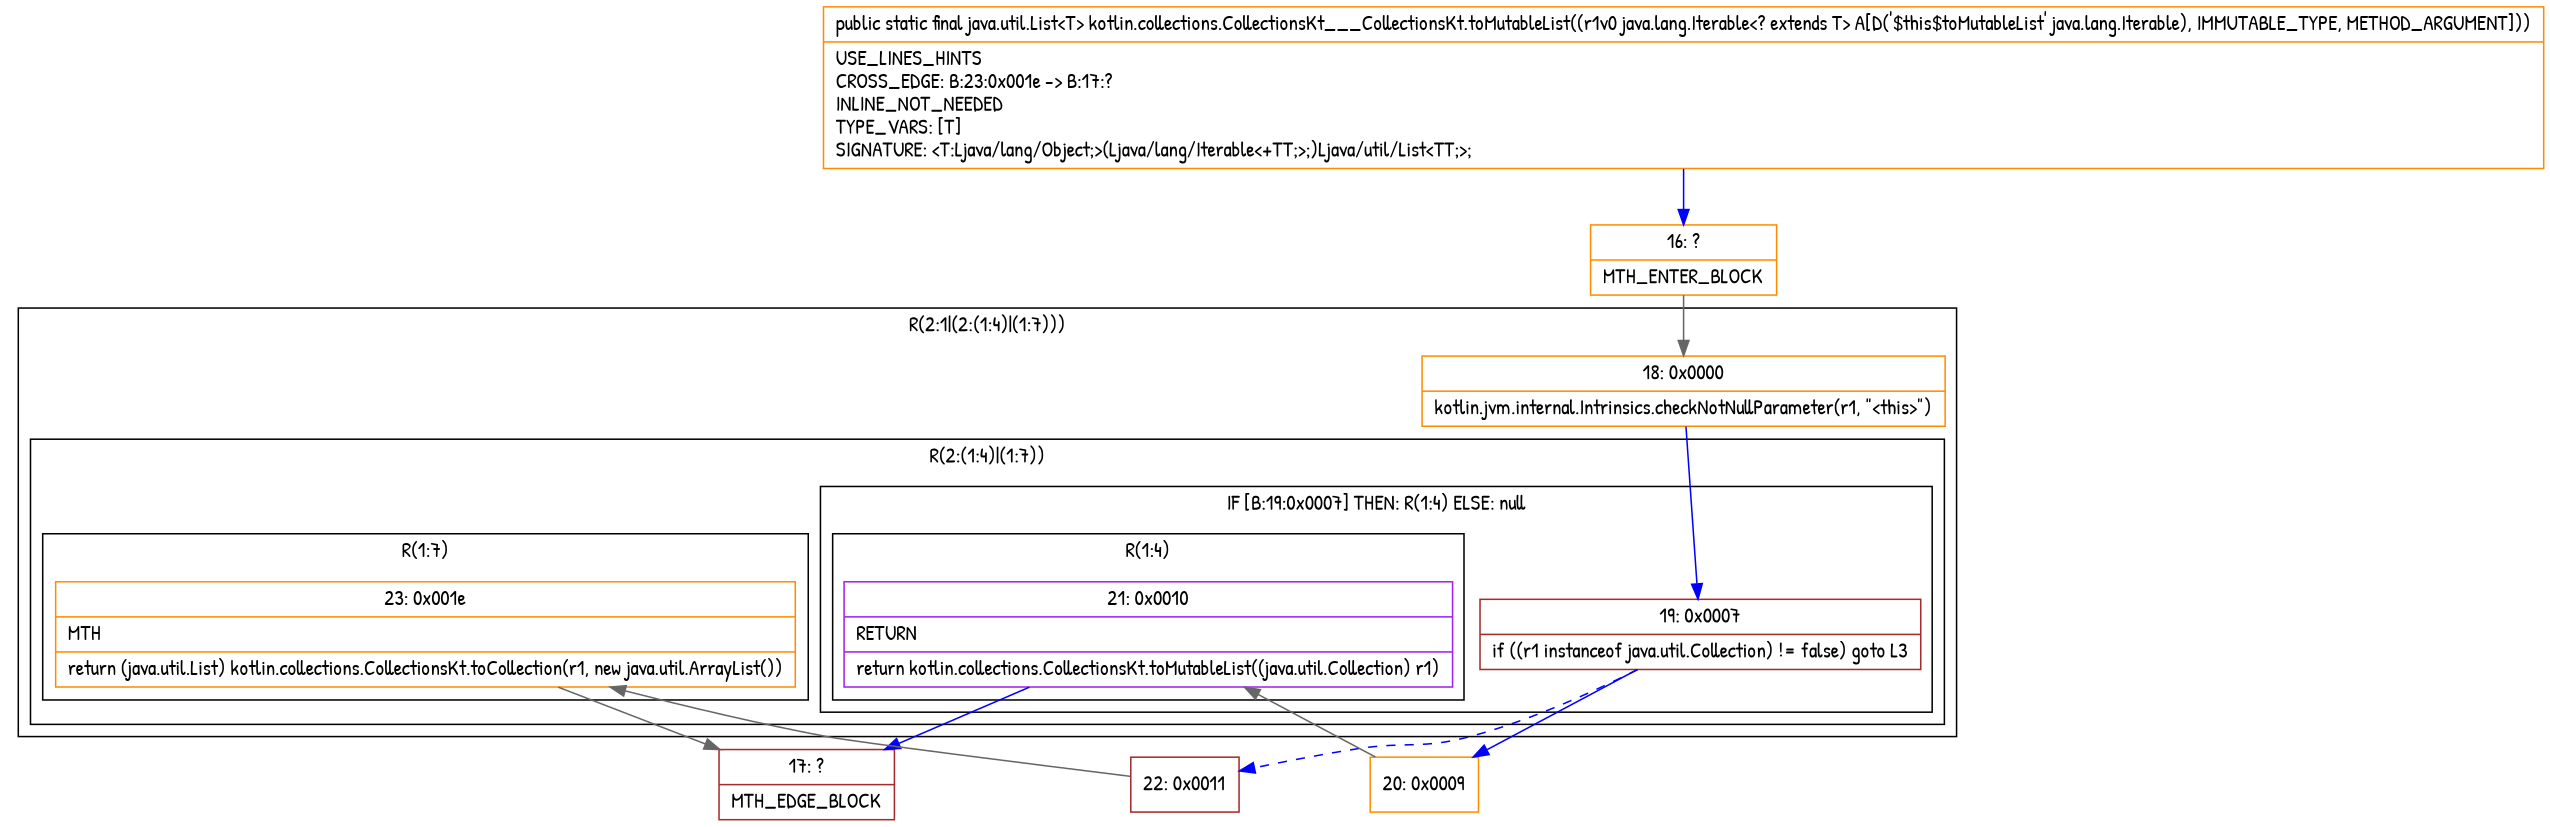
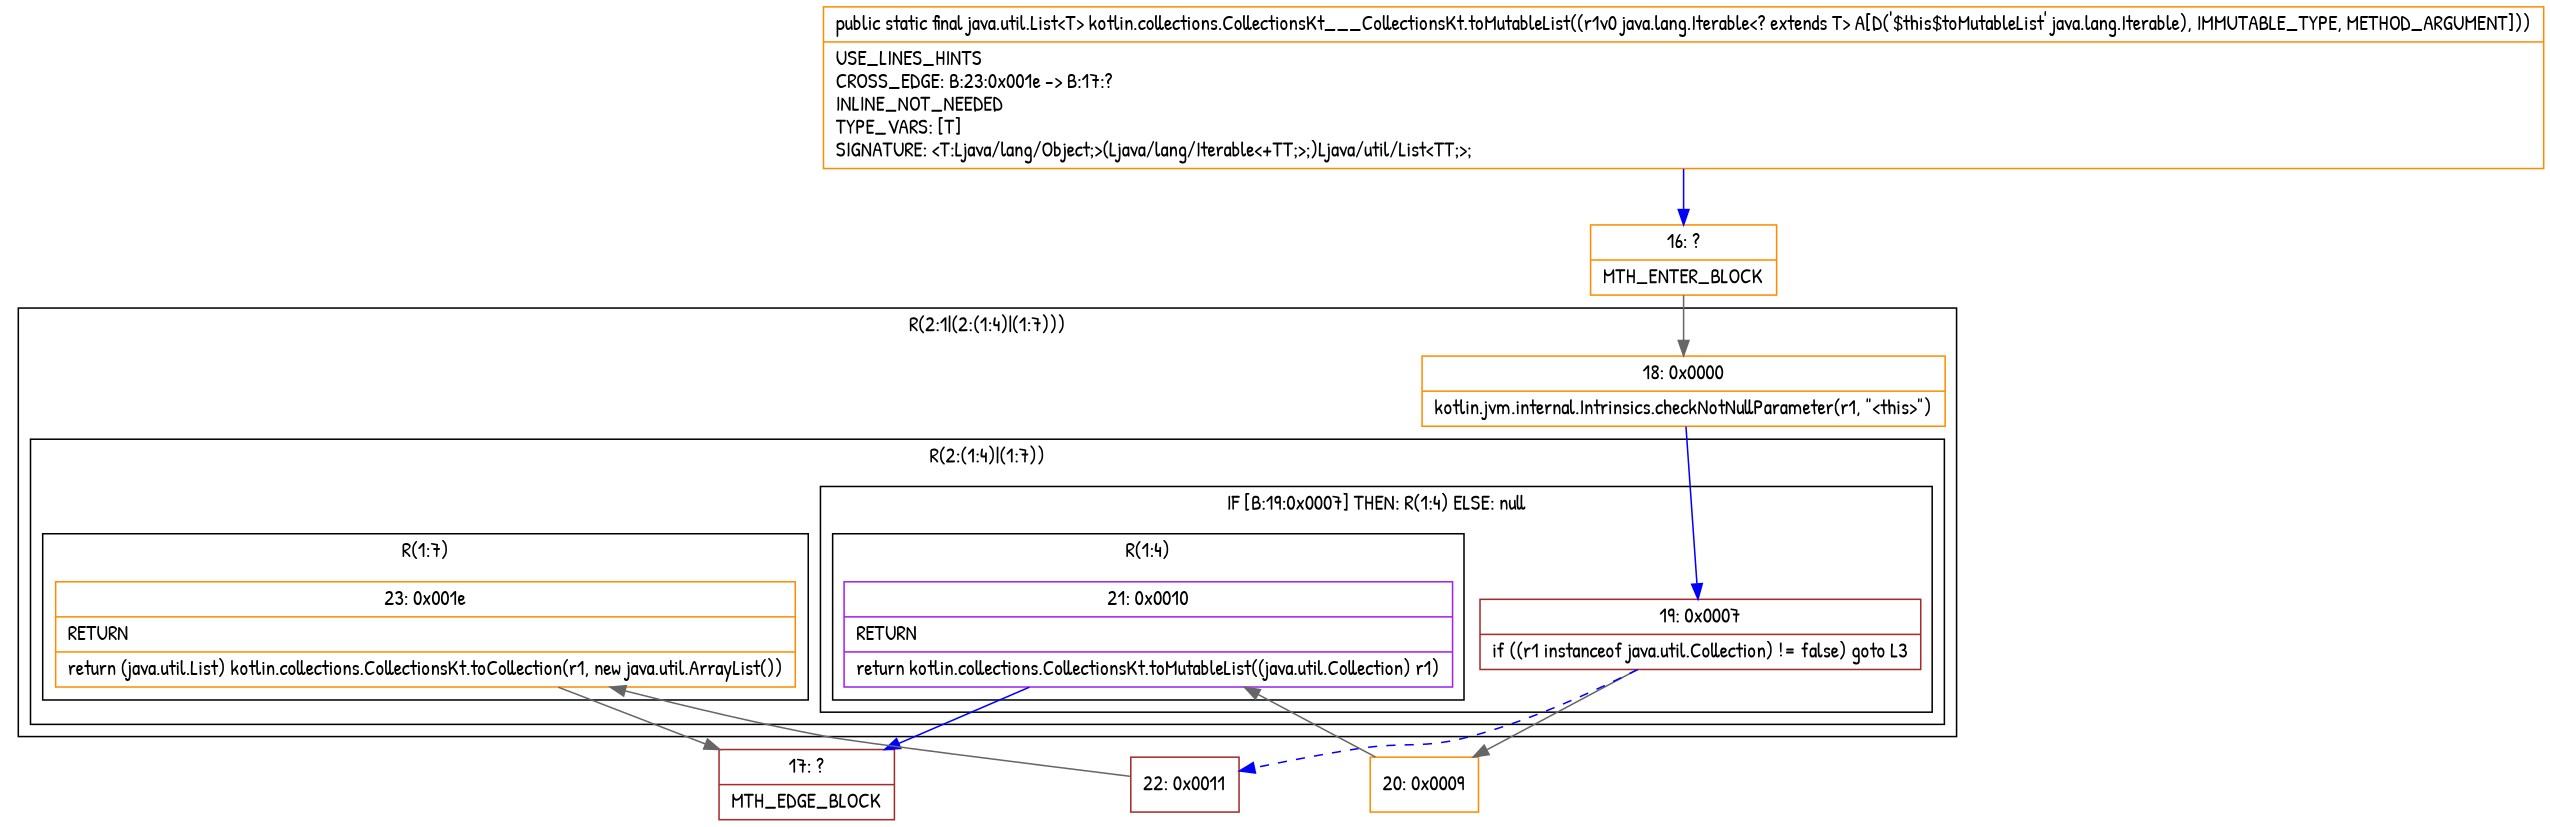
(85, 634) -> (98, 634)
(1562, 710) -> (1562, 710)
